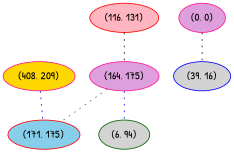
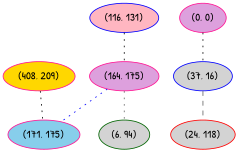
(124, 18) -> (124, 18)
(202, 76) -> (203, 76)
(84, 105) -> (84, 105)
(42, 106) -> (42, 106)
(124, 106) -> (124, 106)
(44, 135) -> (44, 135)
none -> (203, 135)
